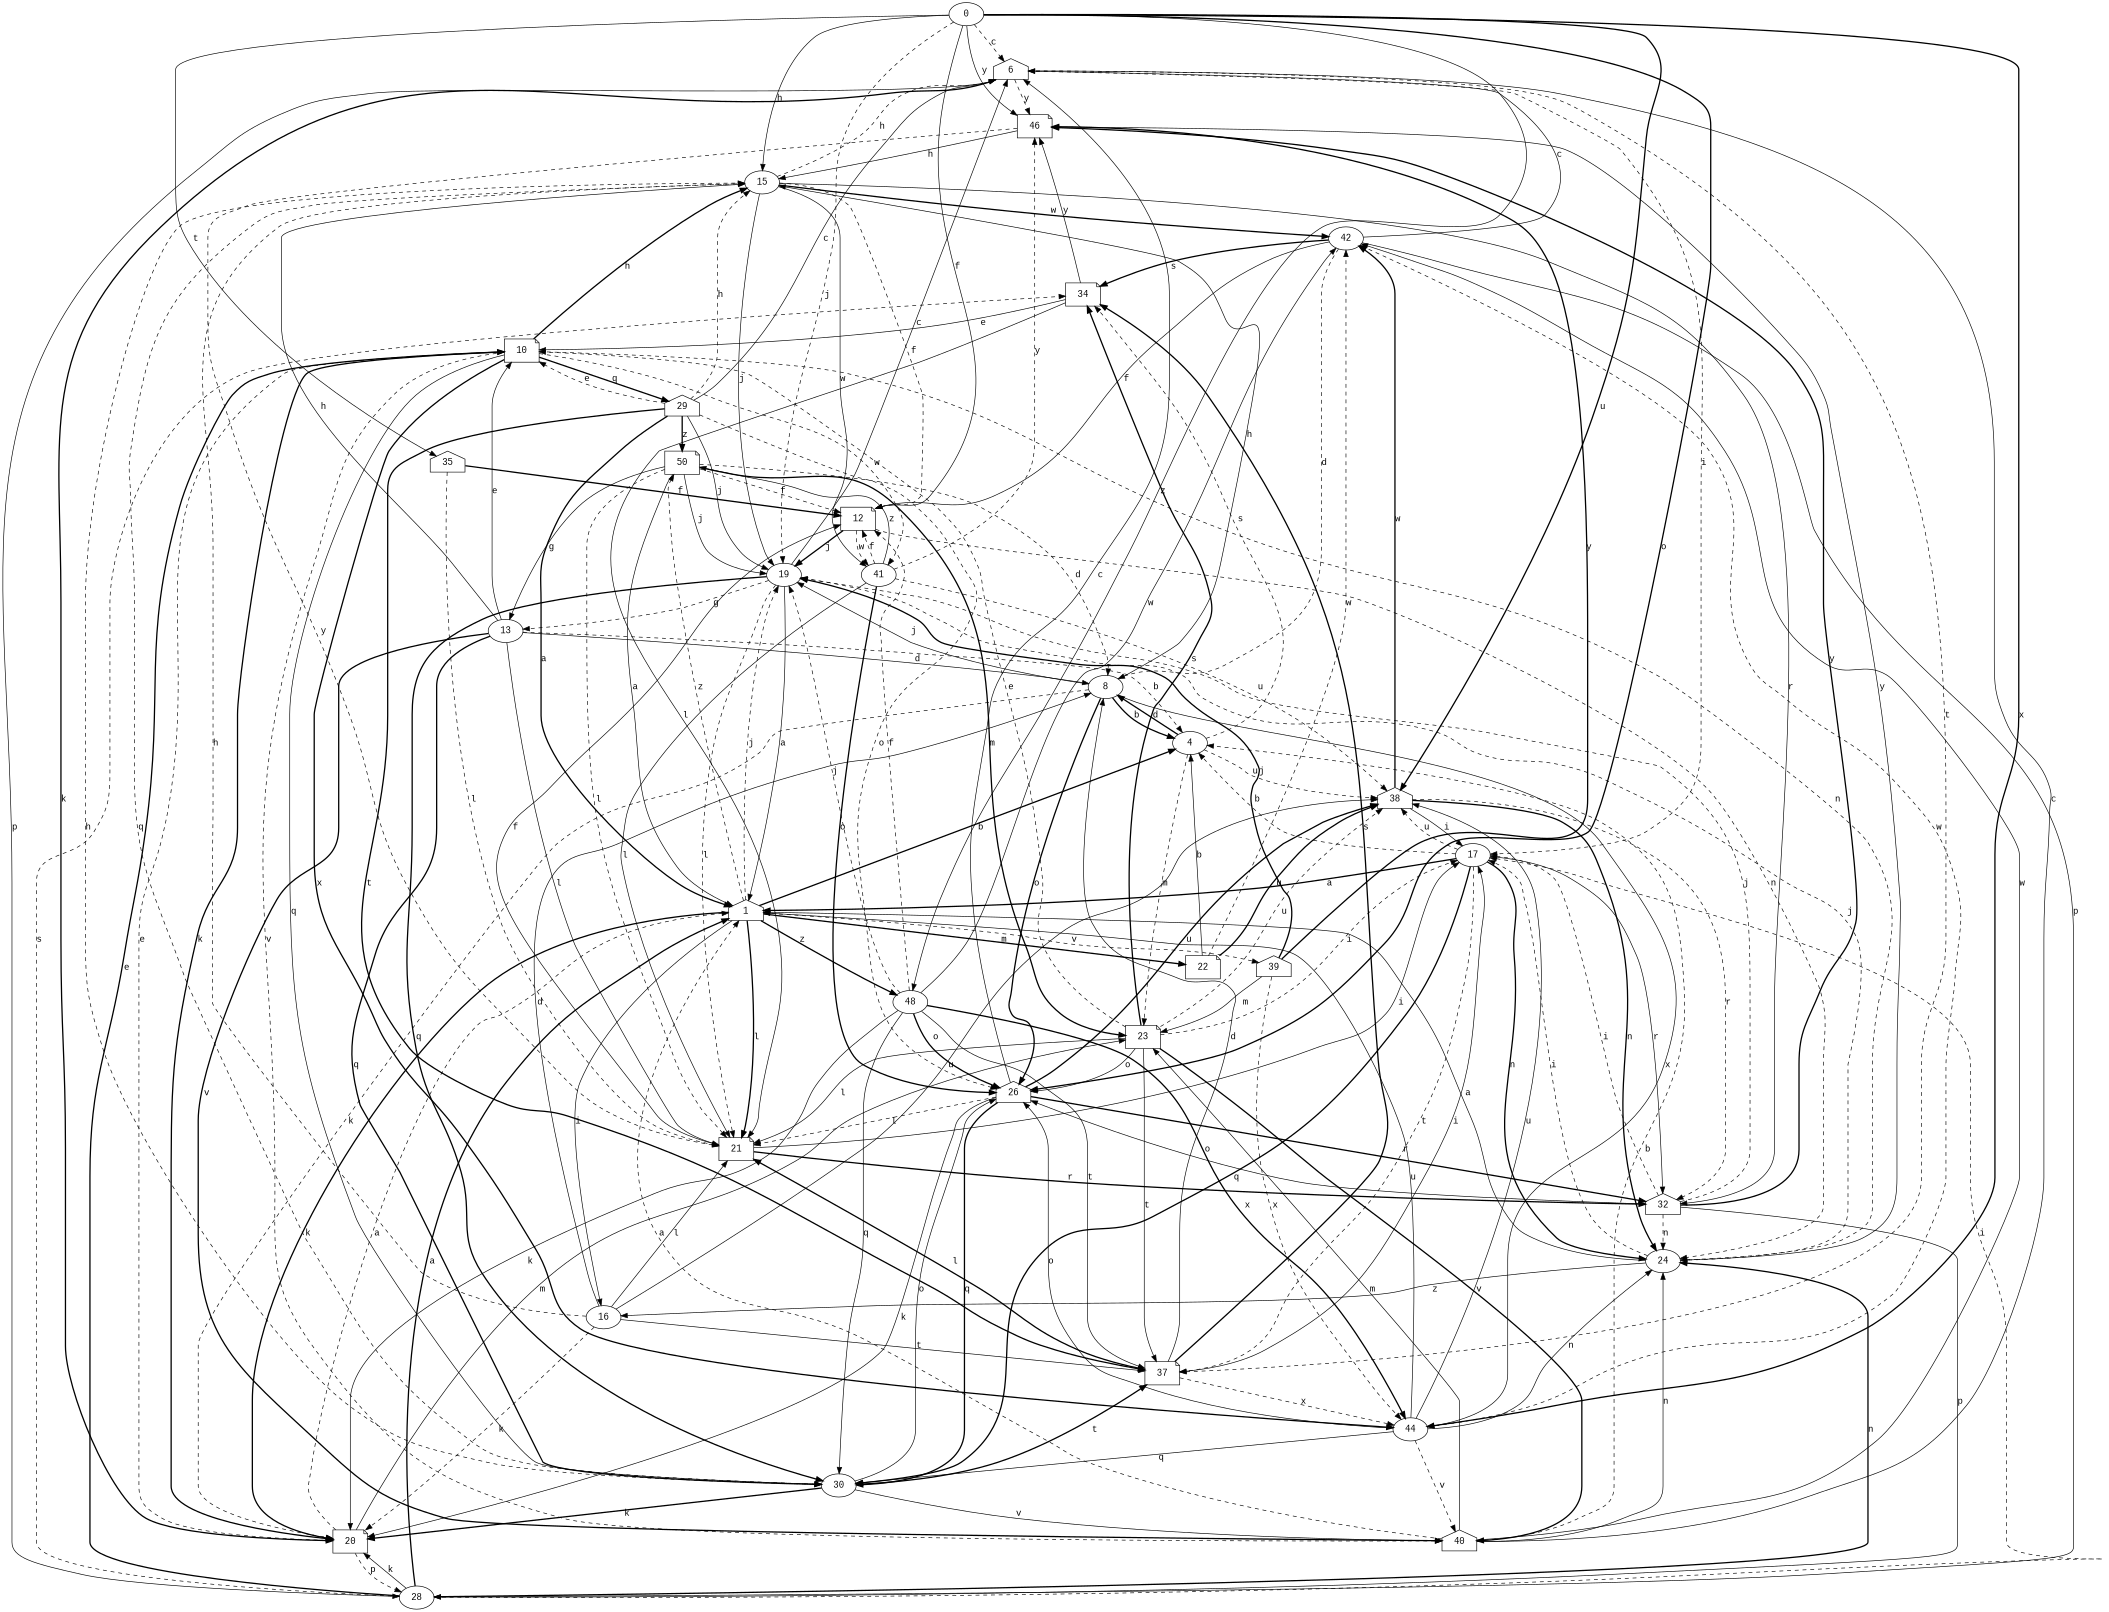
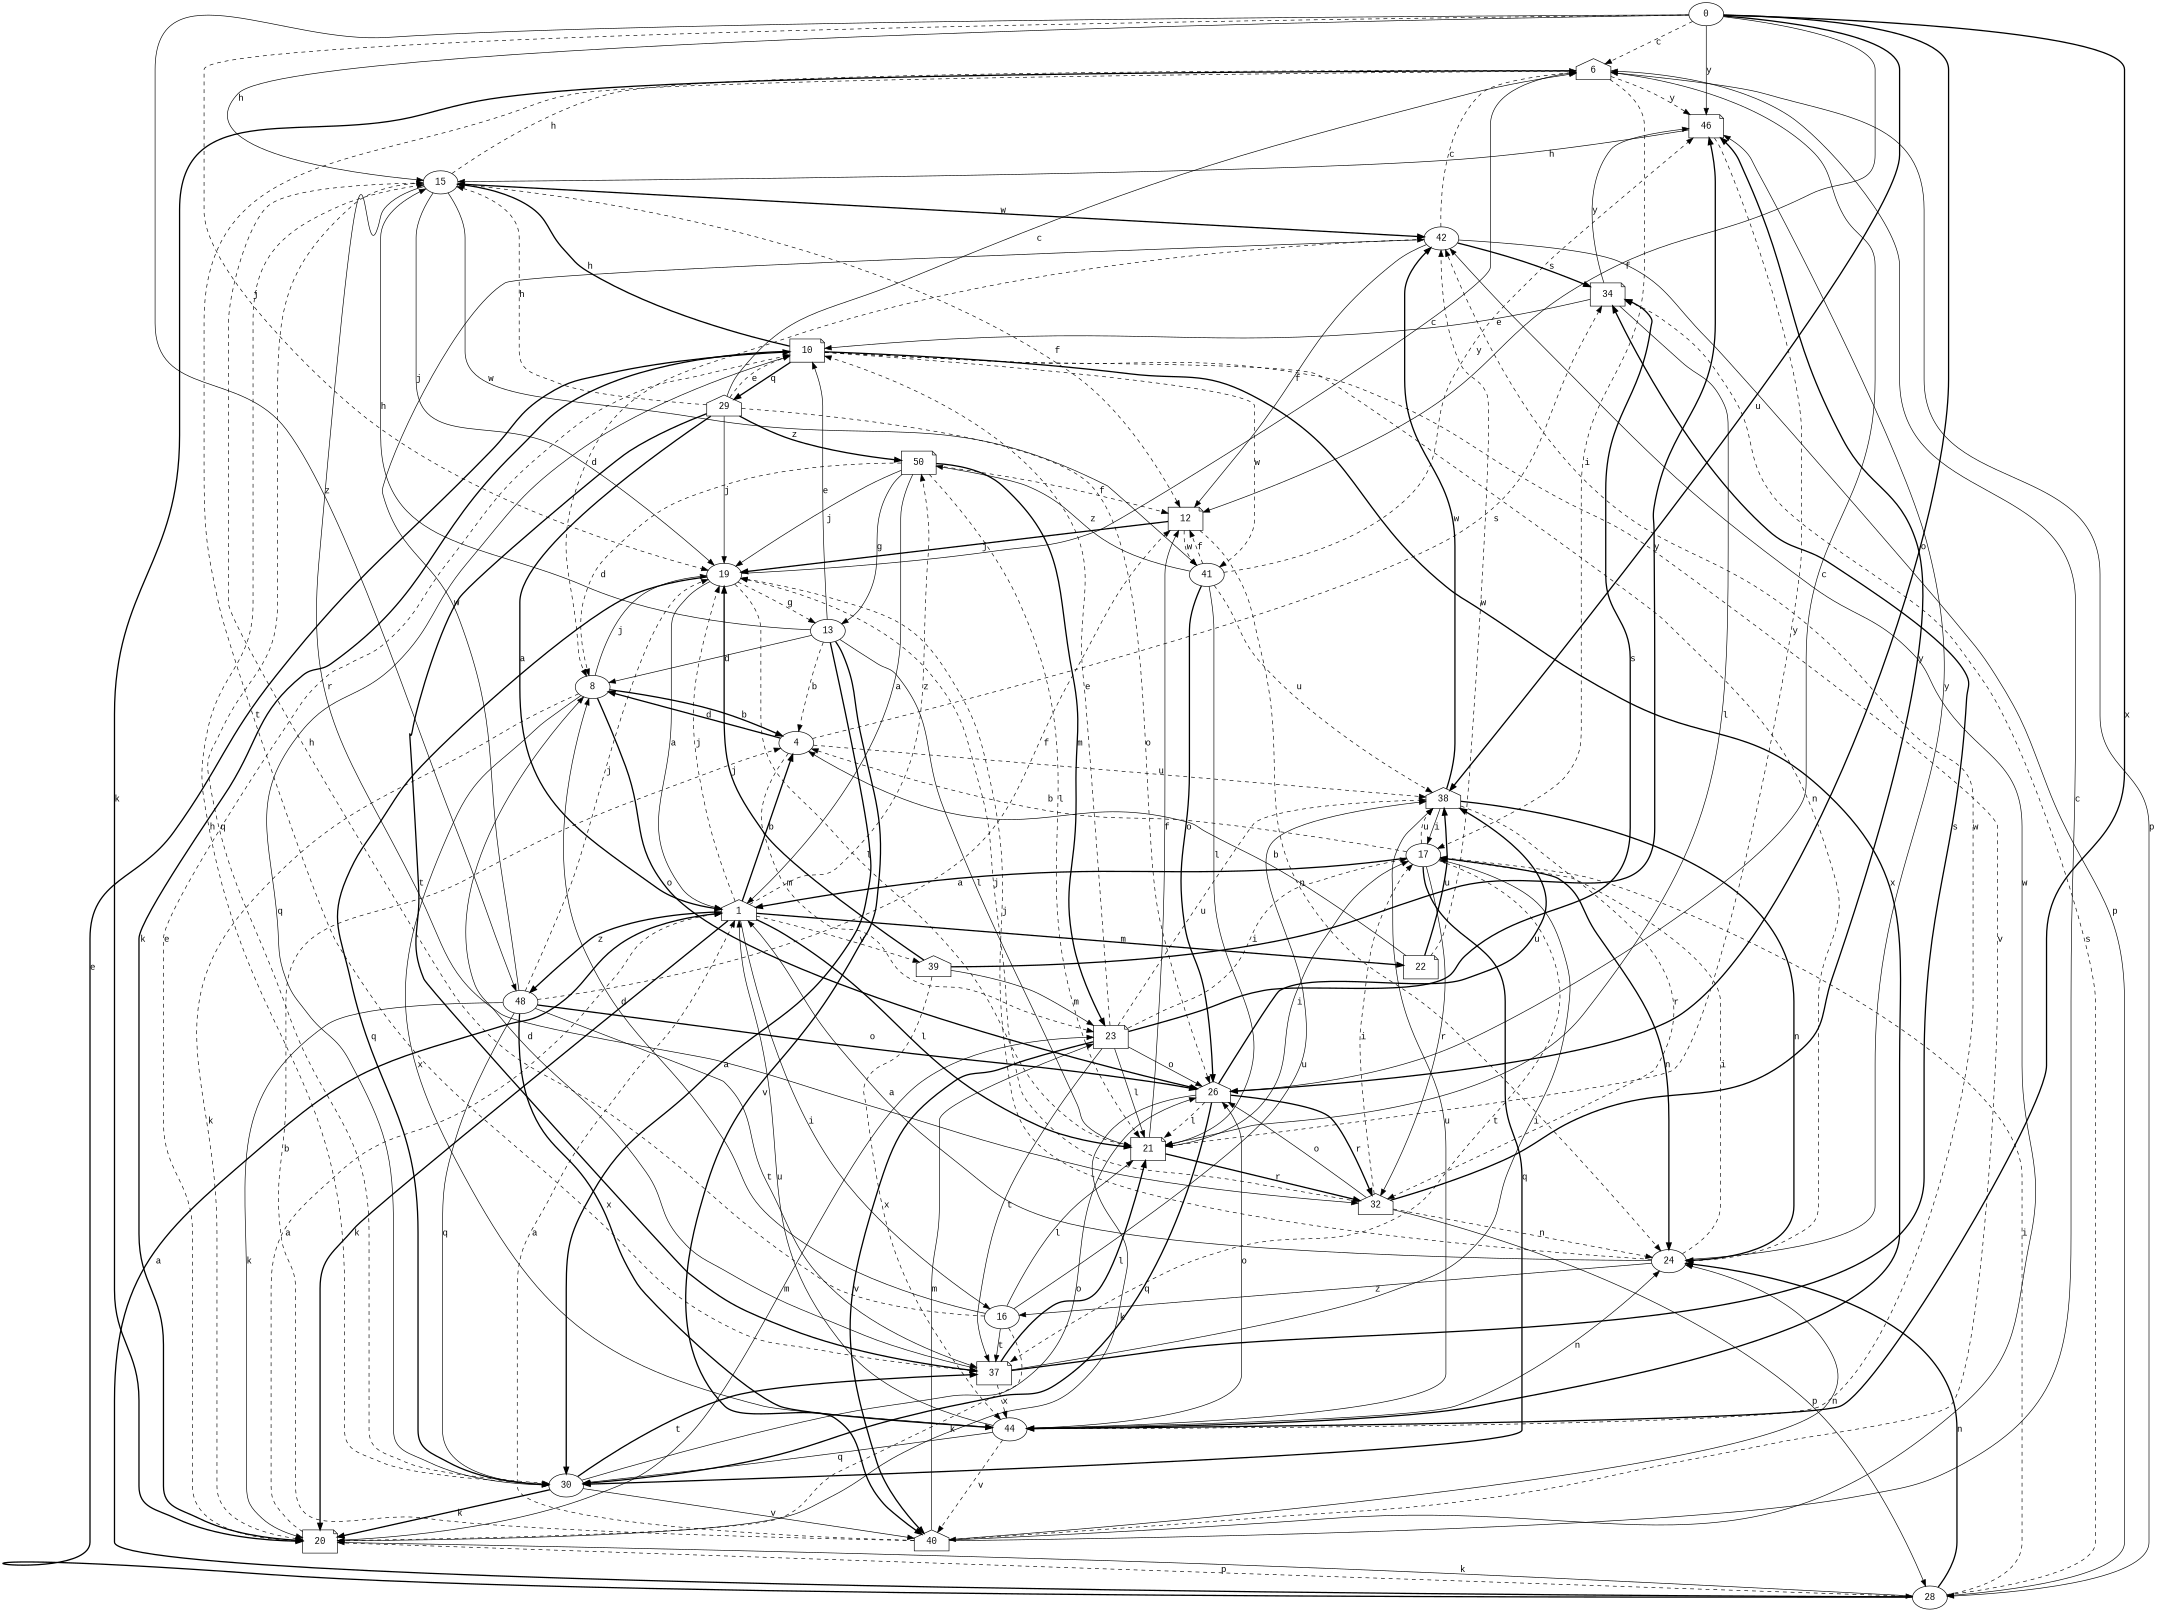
(1525, 115) -> (1465, 114)
(1218, 302) -> none
(448, 463) -> none
(356, 1065) -> (726, 1065)
